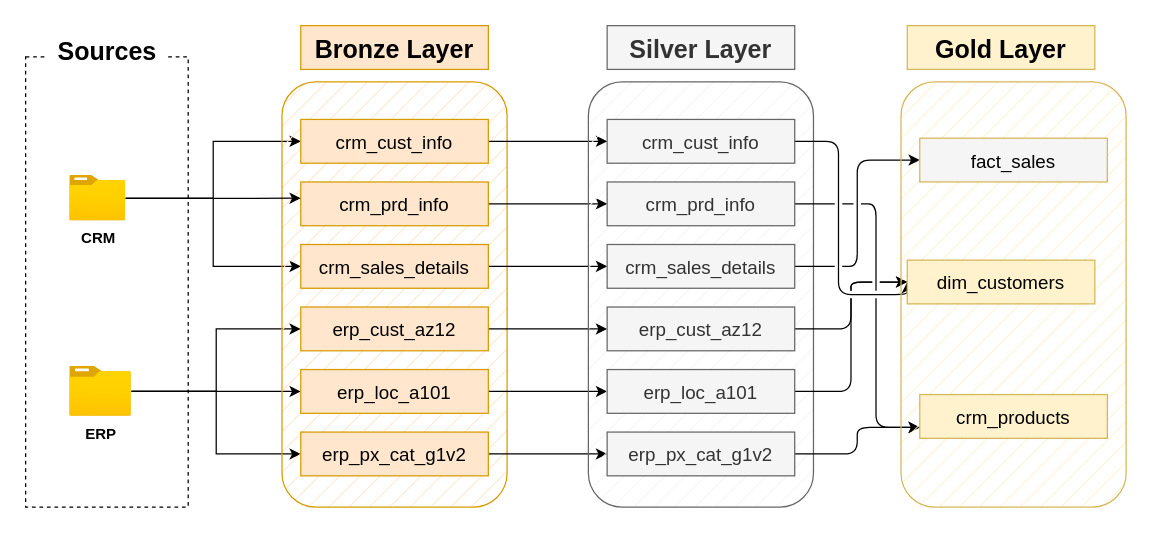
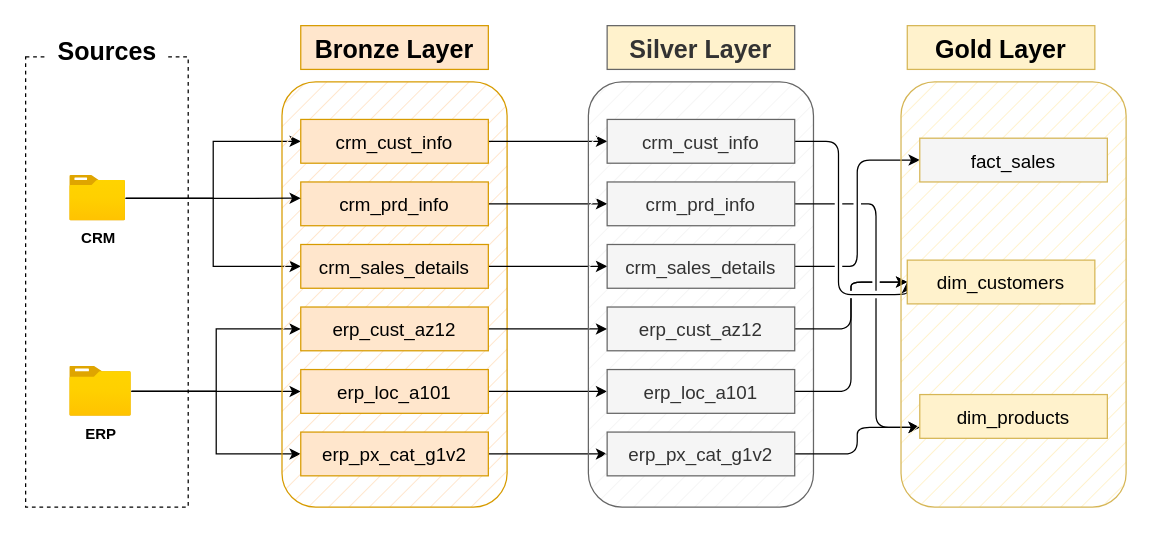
(701, 48) -> (701, 48)
(1013, 417) -> (1013, 417)
